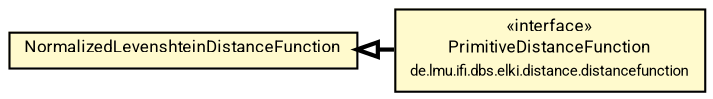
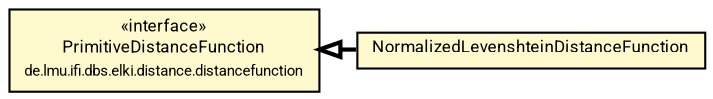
(386, 50) -> (348, 50)
